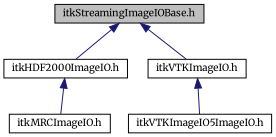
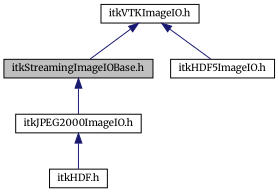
(167, 44) -> (110, 44)
(66, 69) -> (78, 124)
(60, 124) -> (78, 178)
(200, 124) -> (223, 69)
